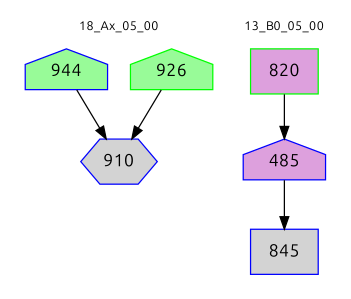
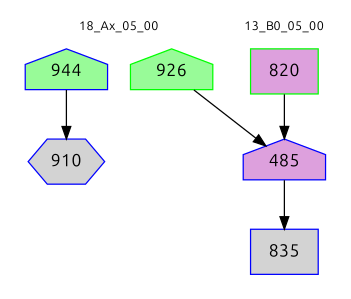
(150, 109) -> (214, 106)
(284, 252) -> (284, 252)
